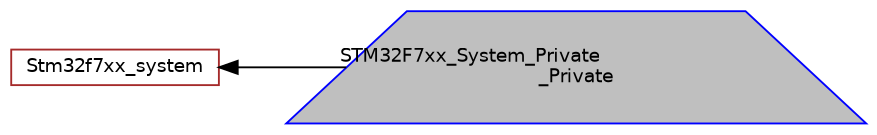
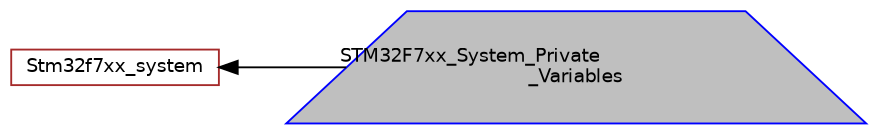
(576, 67) -> (576, 67)
